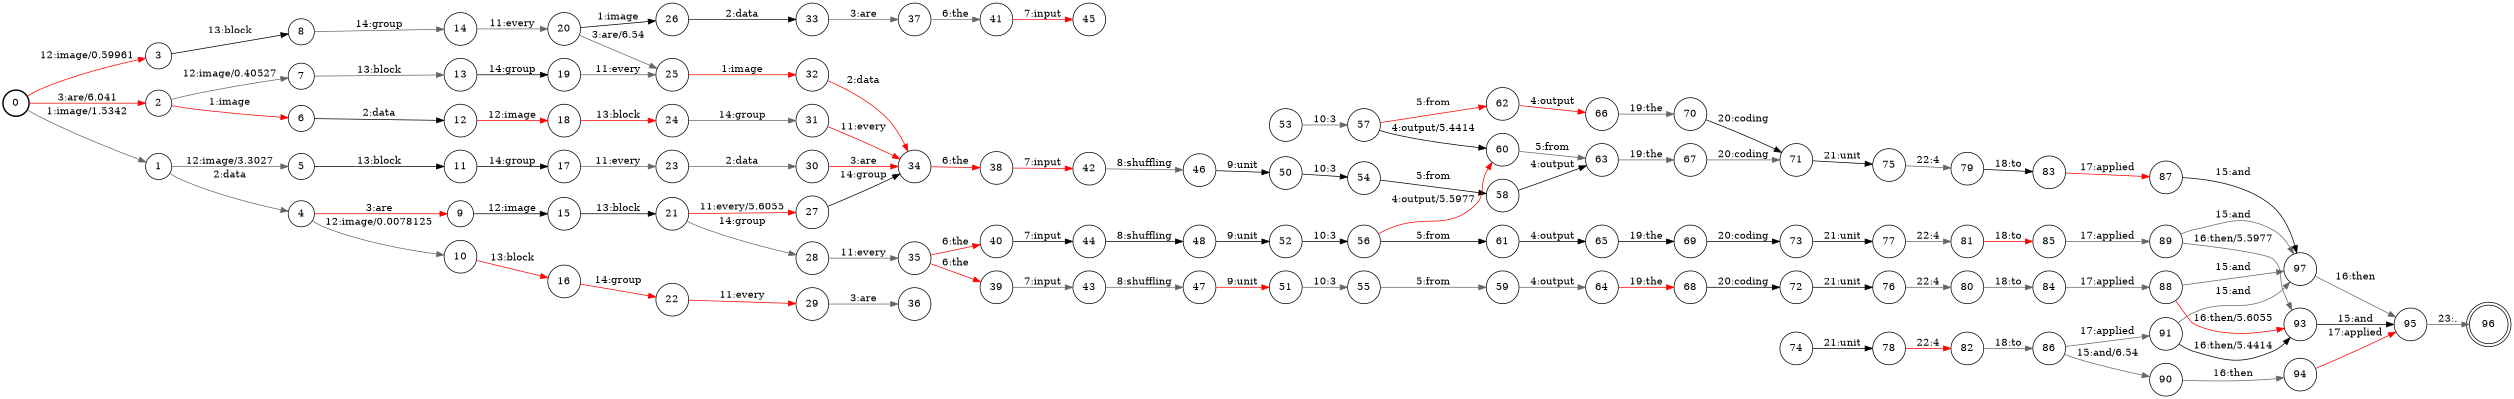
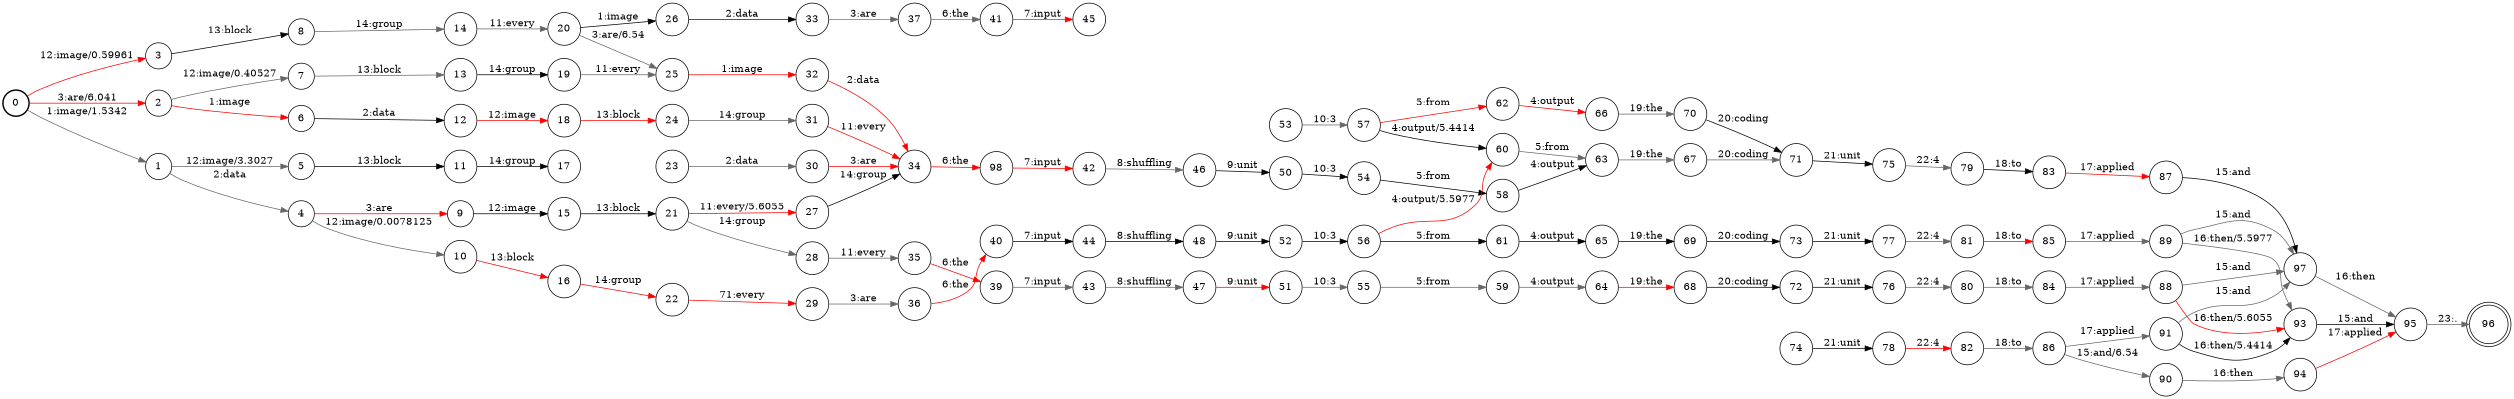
(615, 166) -> none
(996, 168) -> (996, 168)
(952, 251) -> (966, 293)
(742, 295) -> (742, 295)
